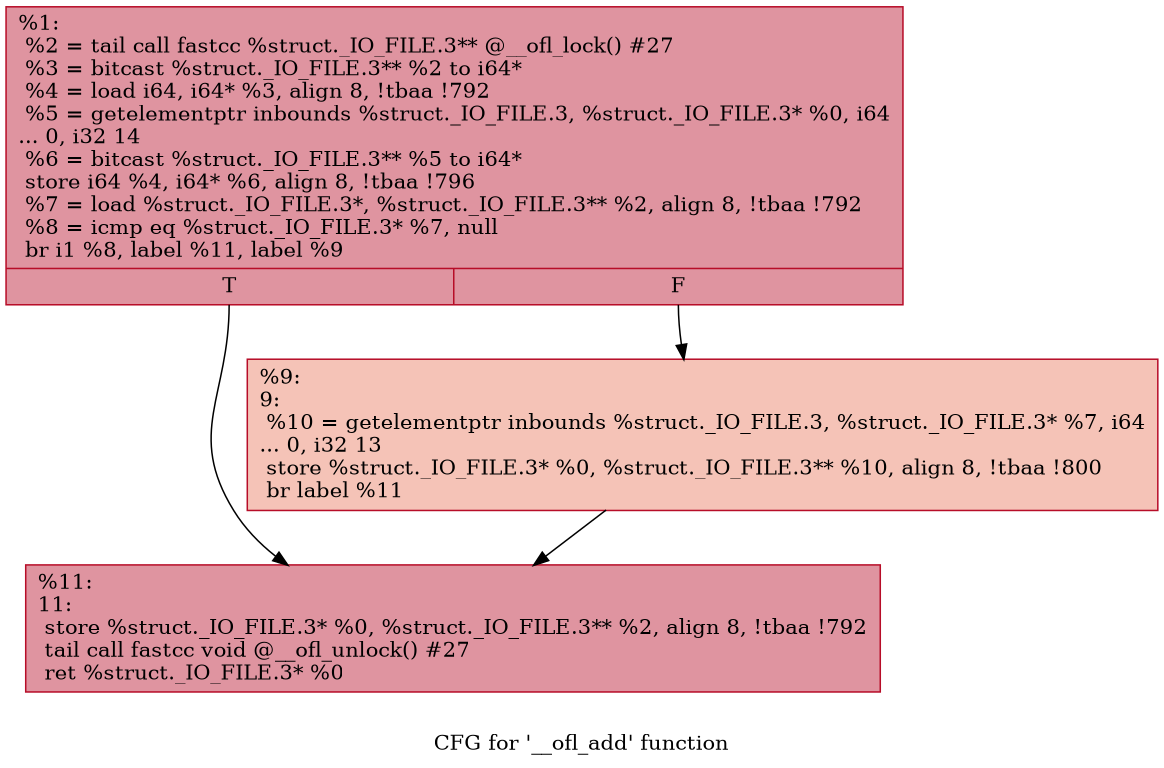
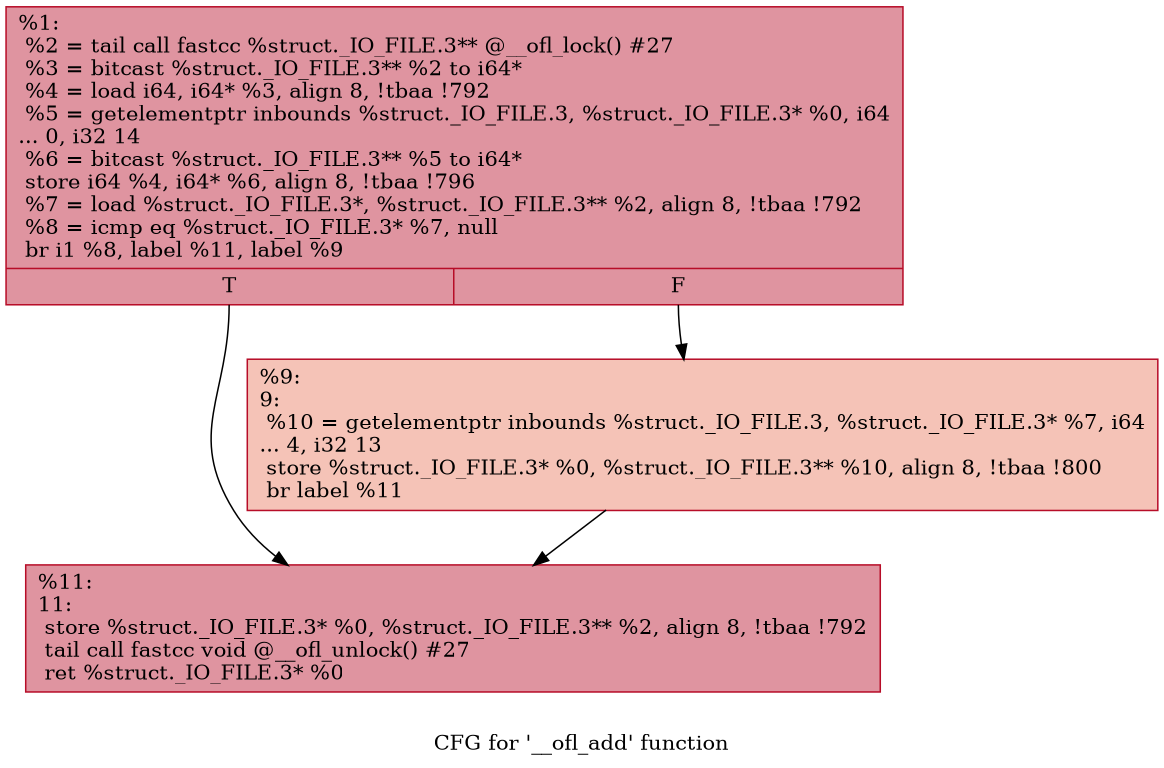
(321, 445) -> (321, 445)
